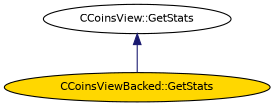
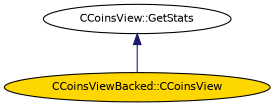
(137, 87) -> (137, 87)
